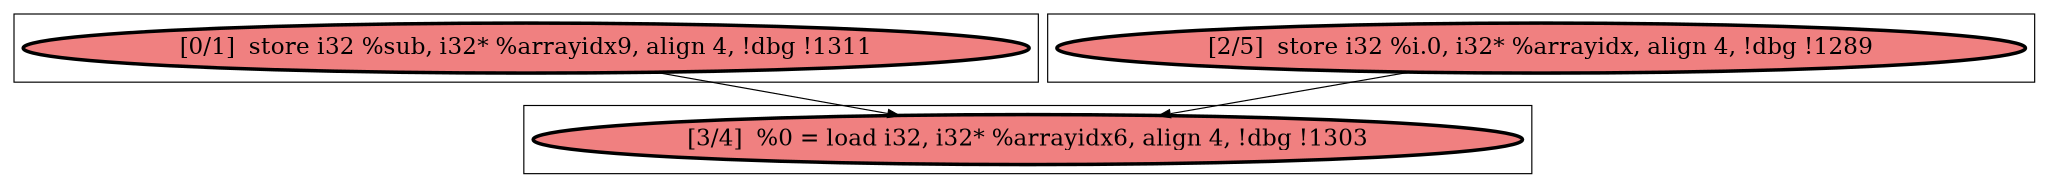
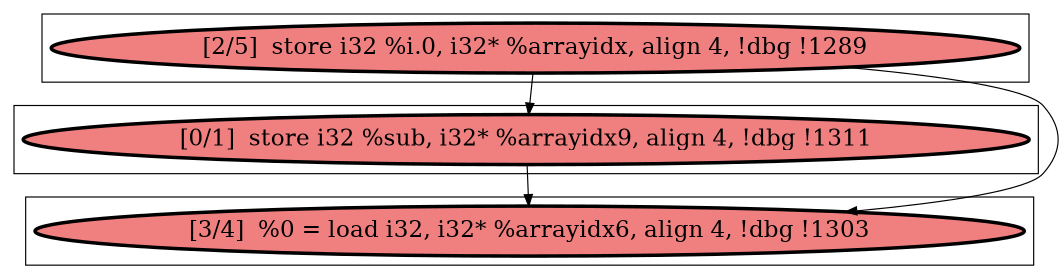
none -> (531, 90)
